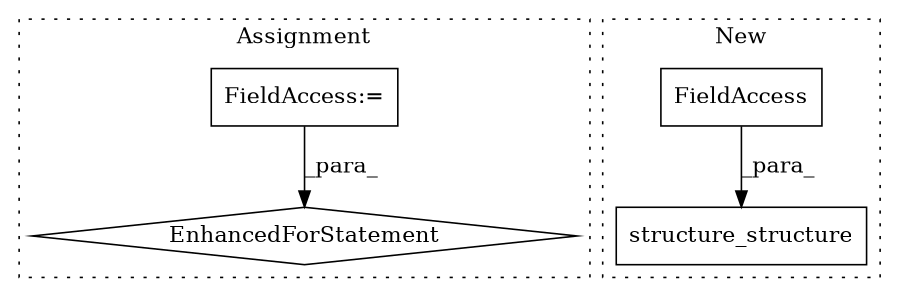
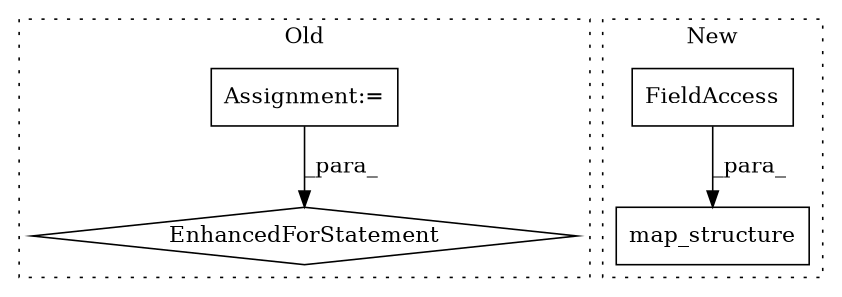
(305, 37) -> (305, 37)
(305, 97) -> (305, 97)
(741, 236) -> (713, 236)
